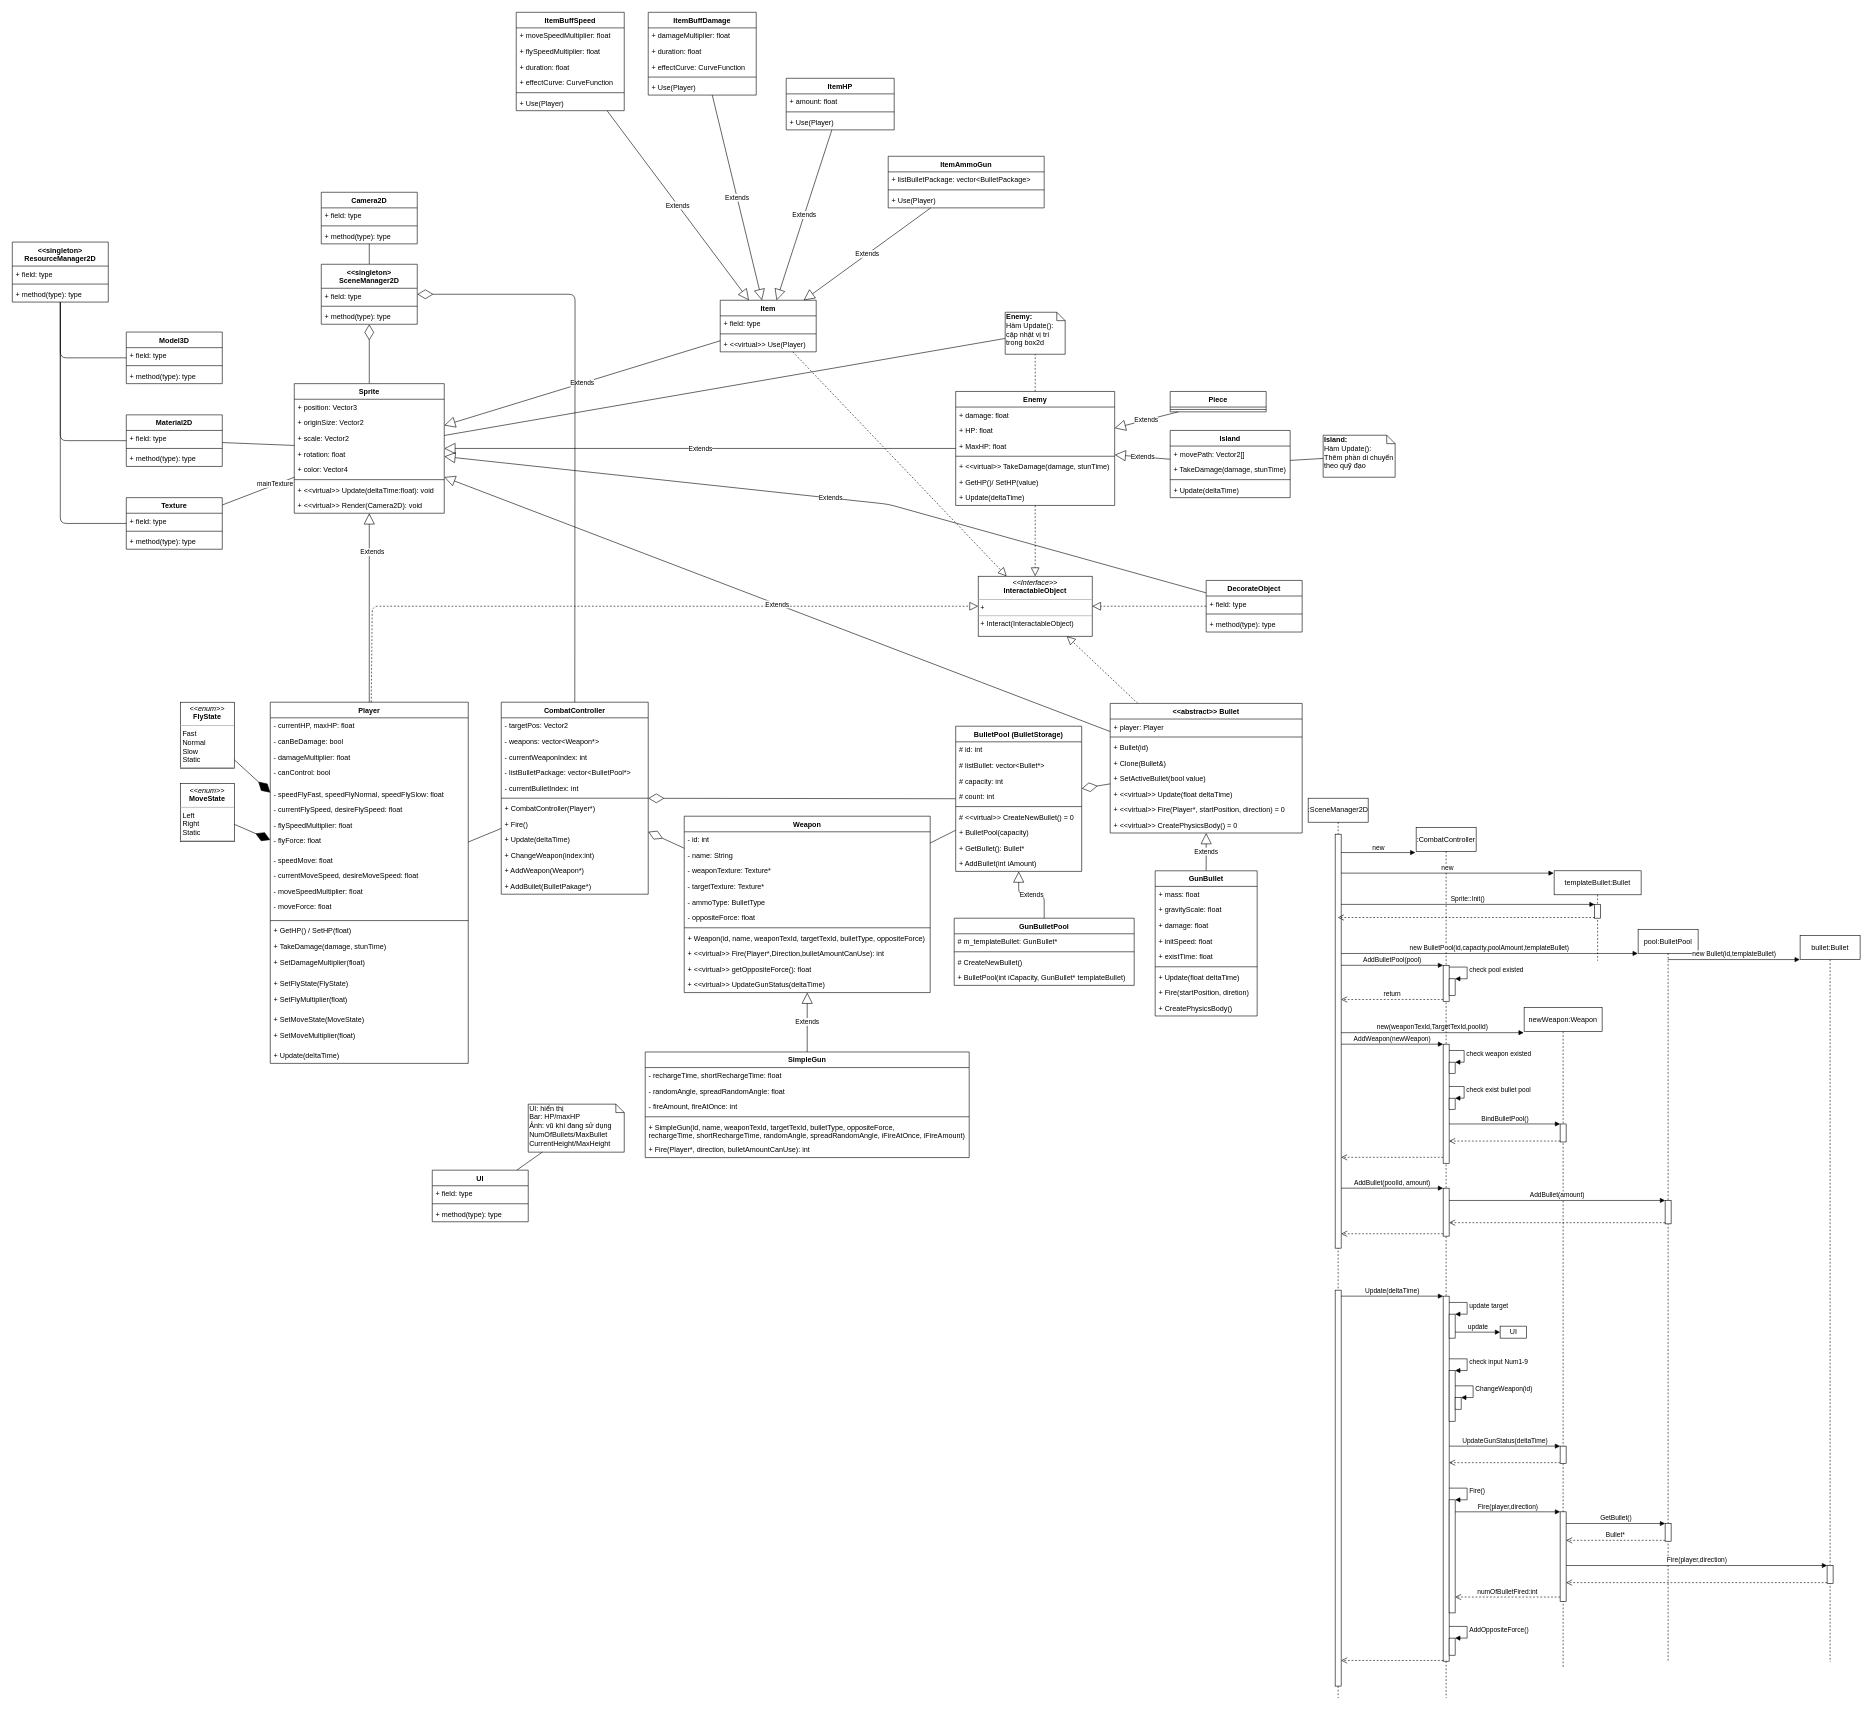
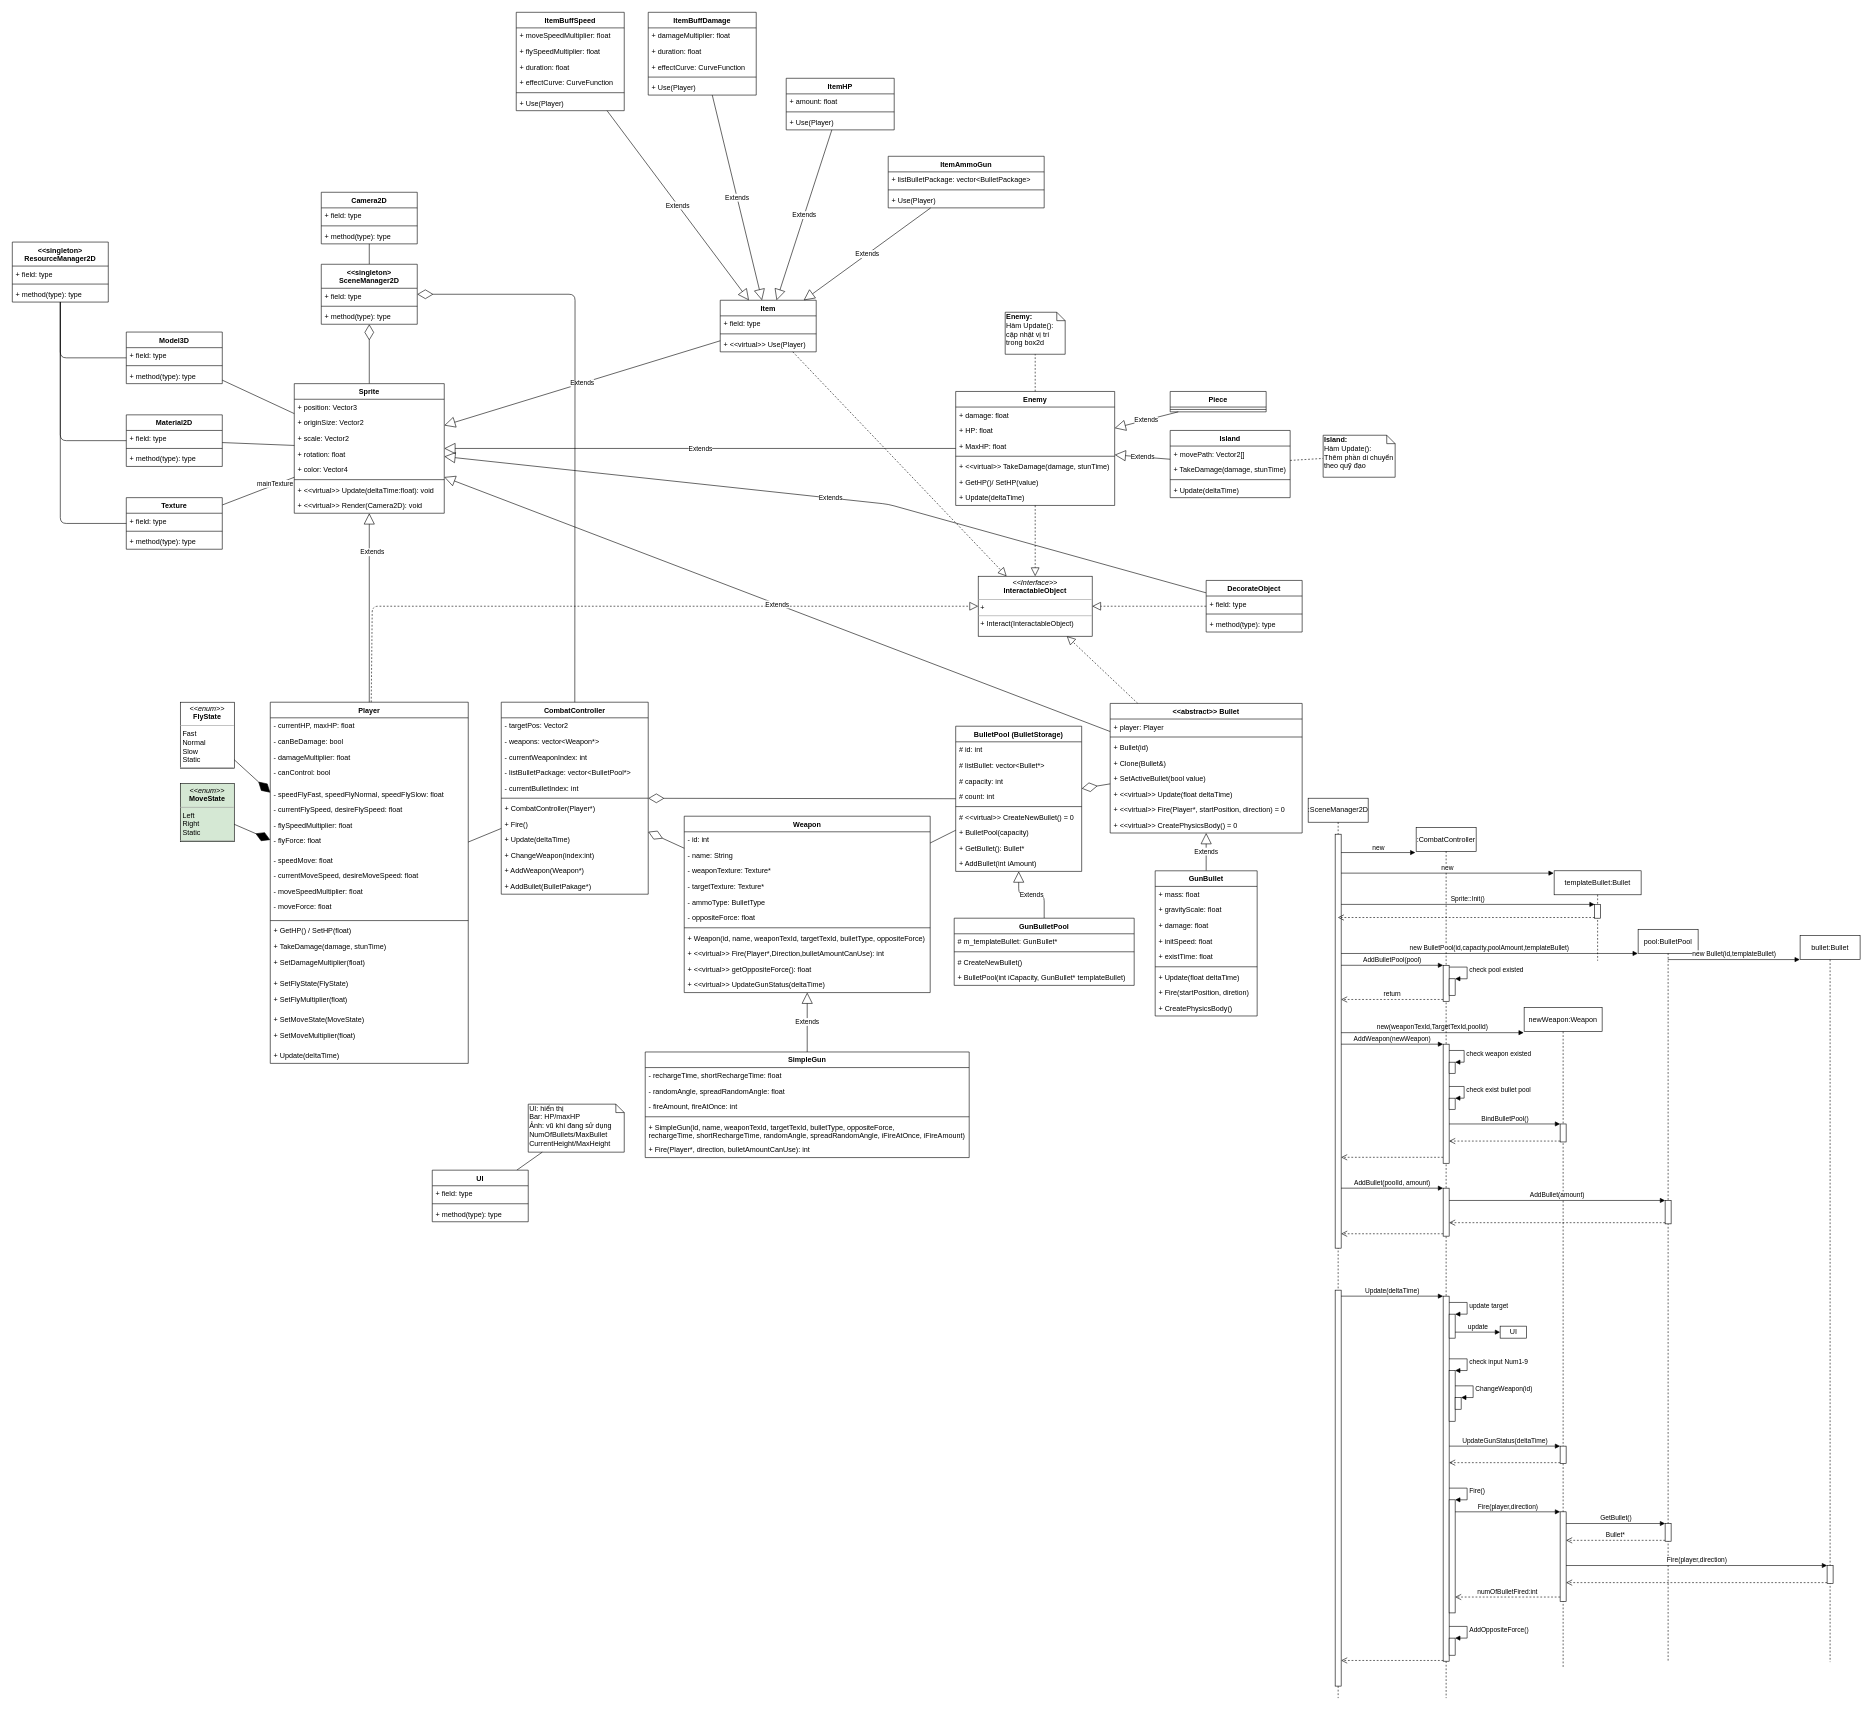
(725, 387) -> (259, 397)
(1307, 459) -> (1307, 459)
(207, 813) -> (207, 813)
